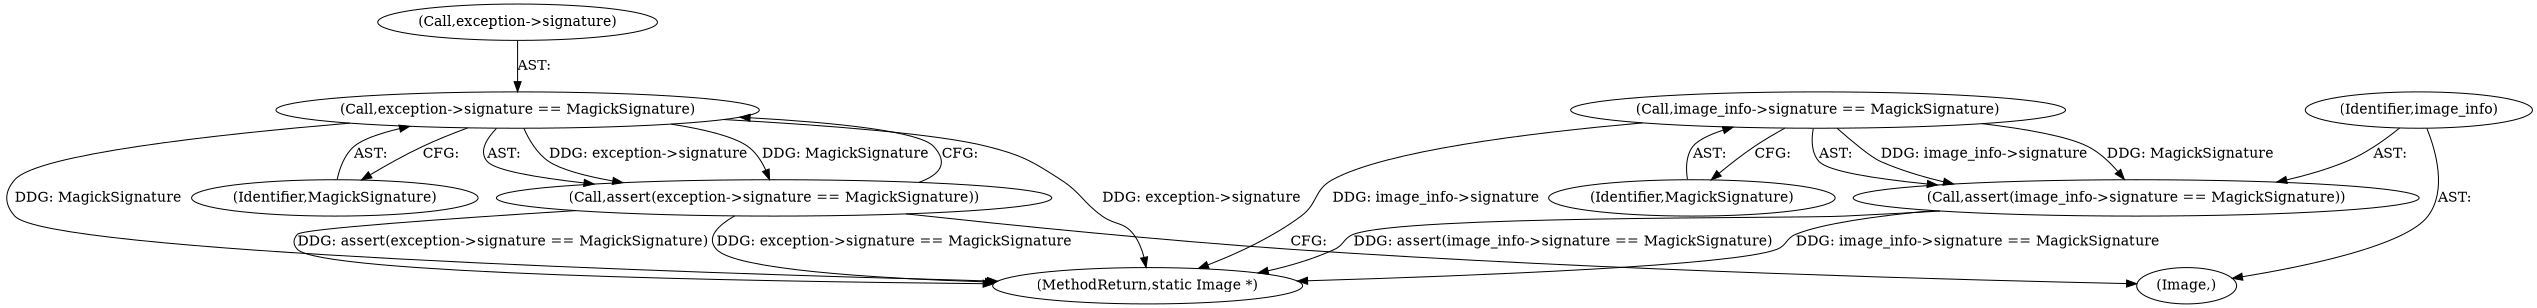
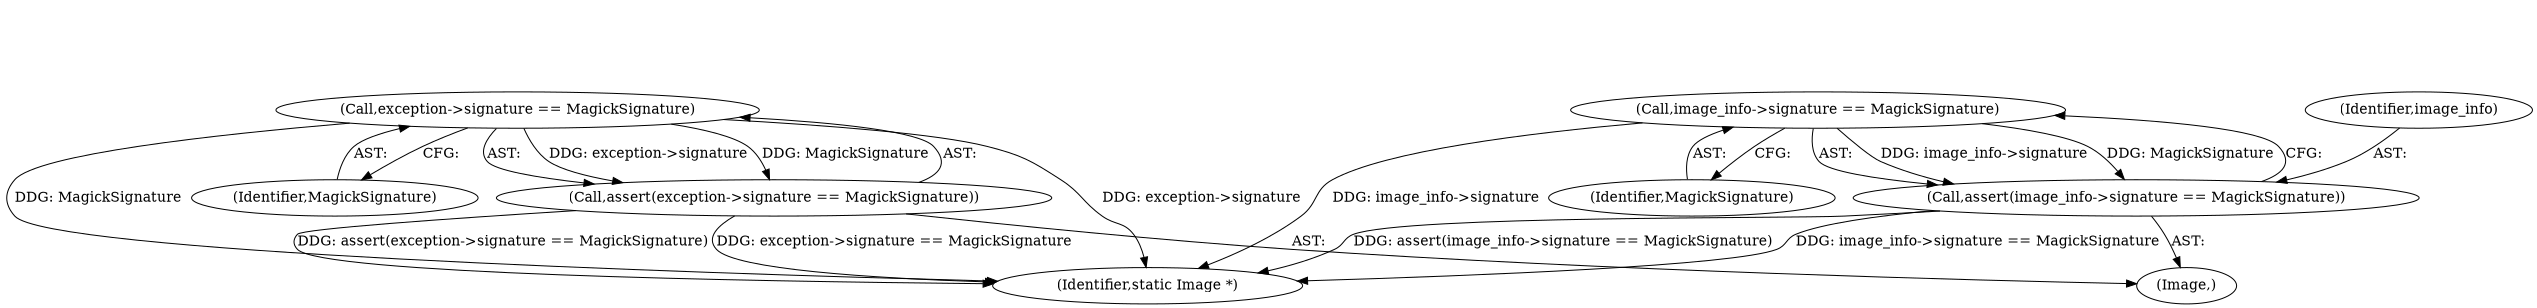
(518, 22) -> none
none -> (2198, 126)
(962, 154) -> (962, 154)
(1311, 242) -> (1311, 242)
(2383, 243) -> (2166, 236)
(1148, 286) -> (1148, 286)
